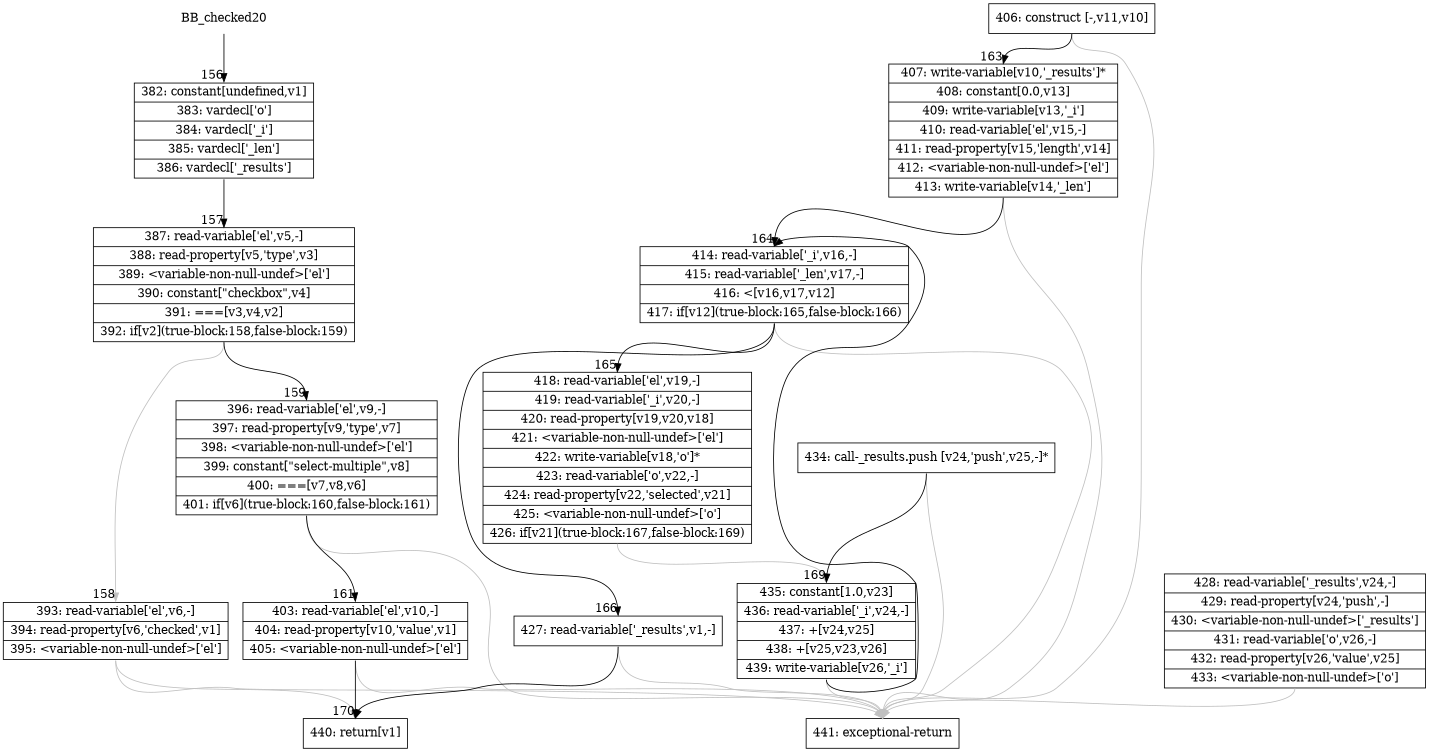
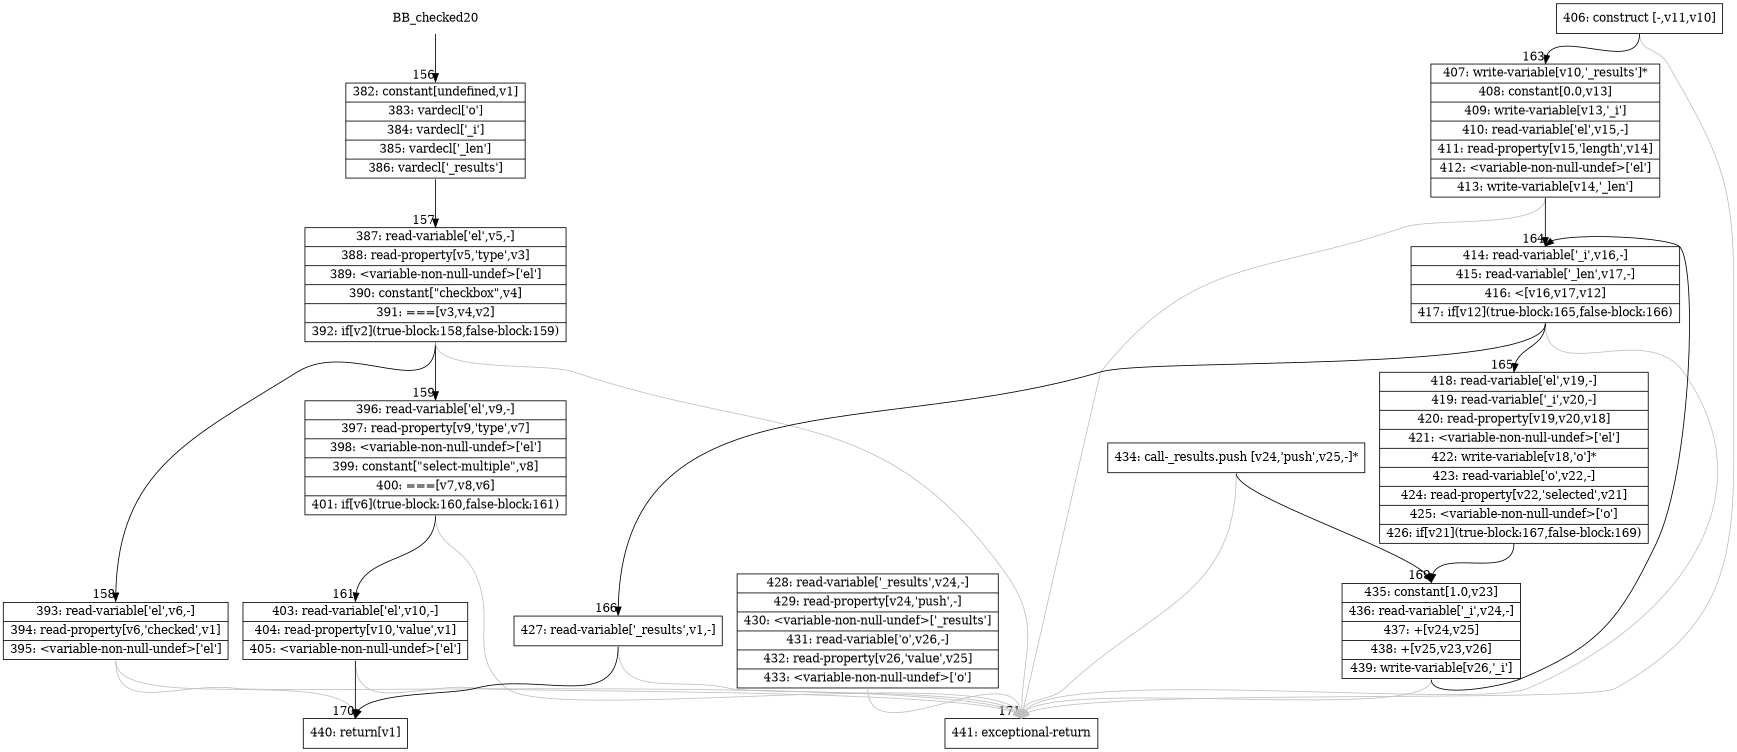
none -> (809, 431)
(128, 443) -> (236, 410)
(718, 563) -> (1477, 563)
